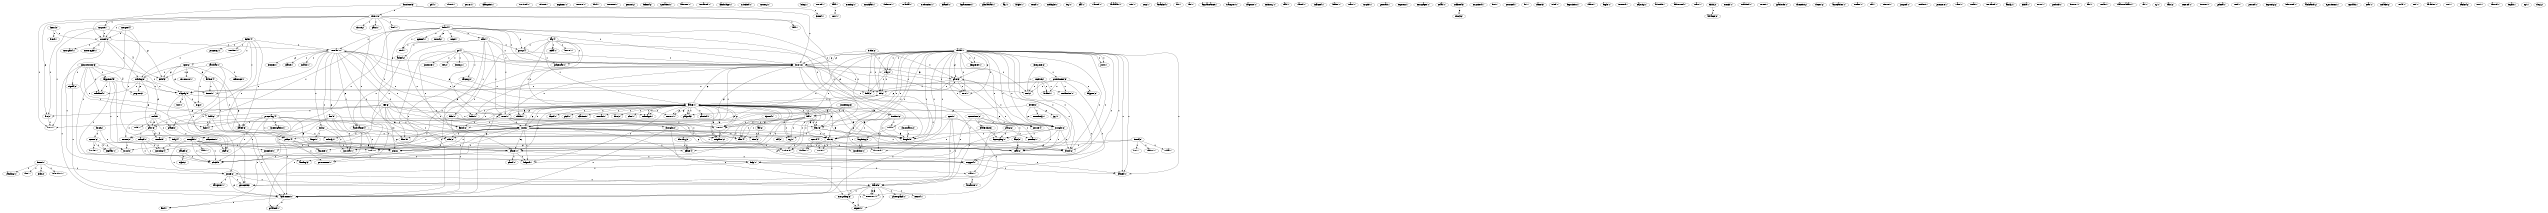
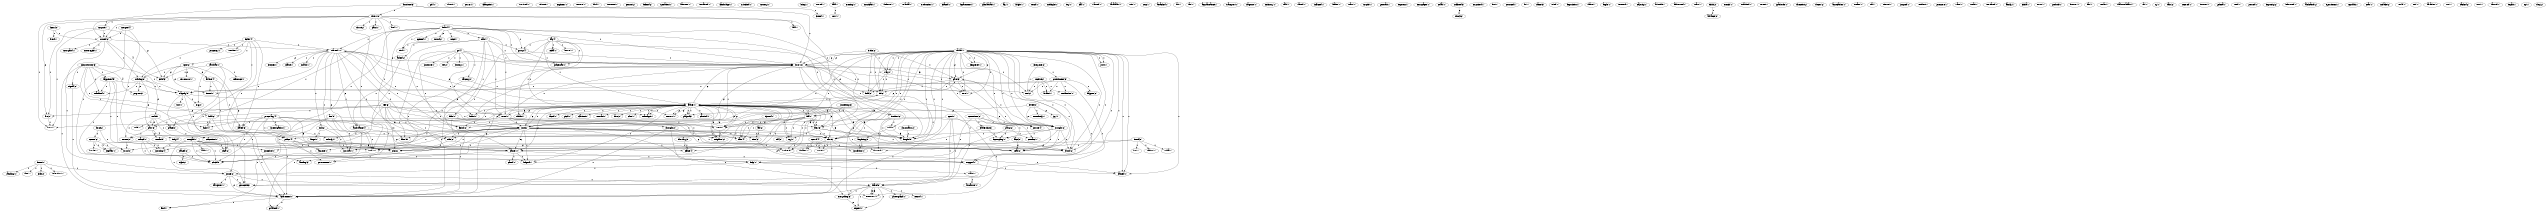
(336, 51) -> (336, 51)
(990, 135) -> none
